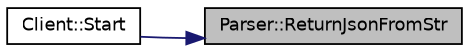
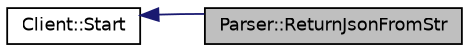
(163, 38) -> (181, 14)
